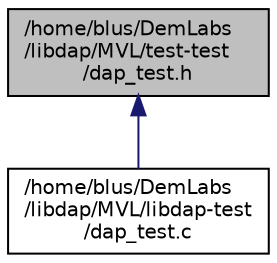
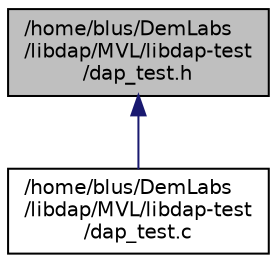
(138, 53) -> (138, 53)
